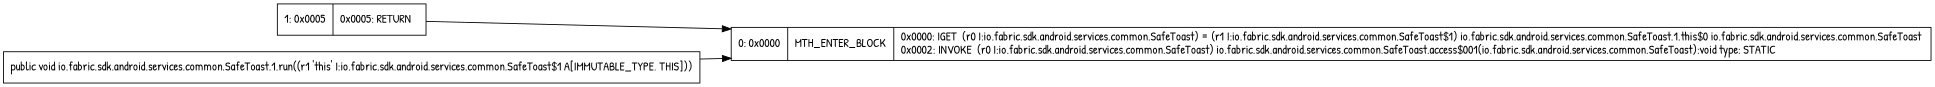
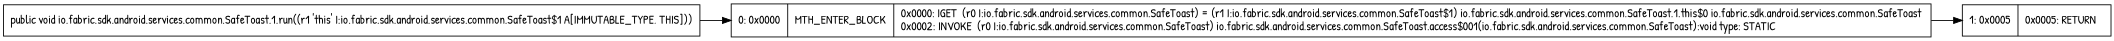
(574, 25) -> (1942, 20)
